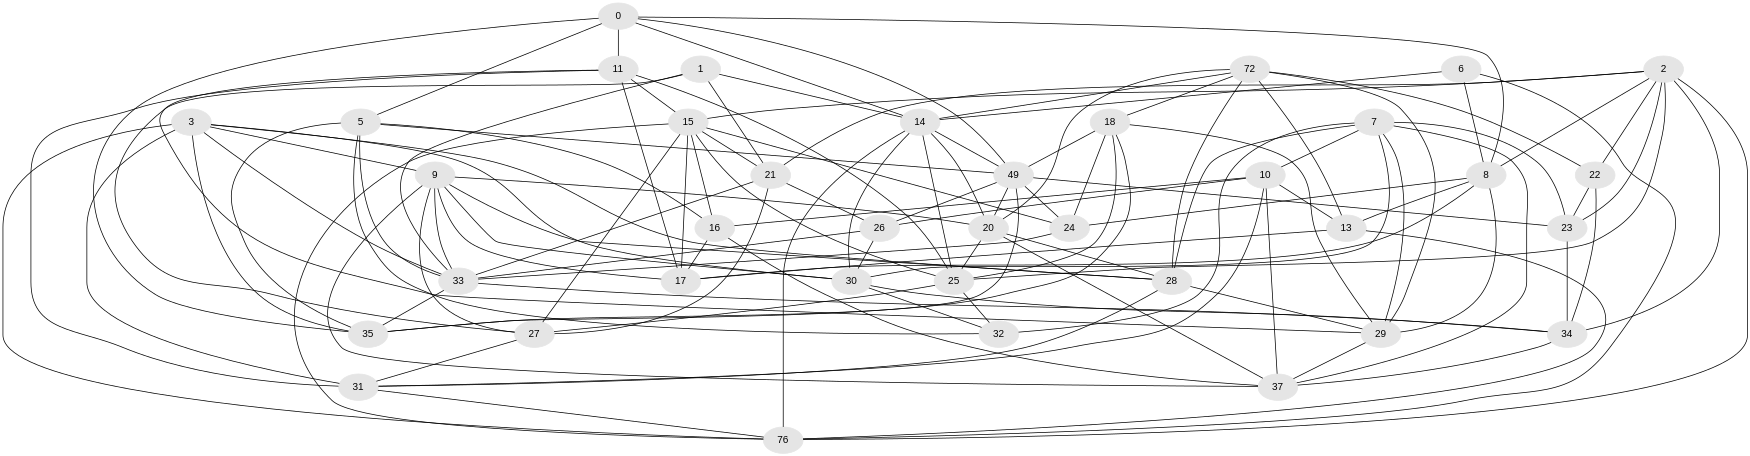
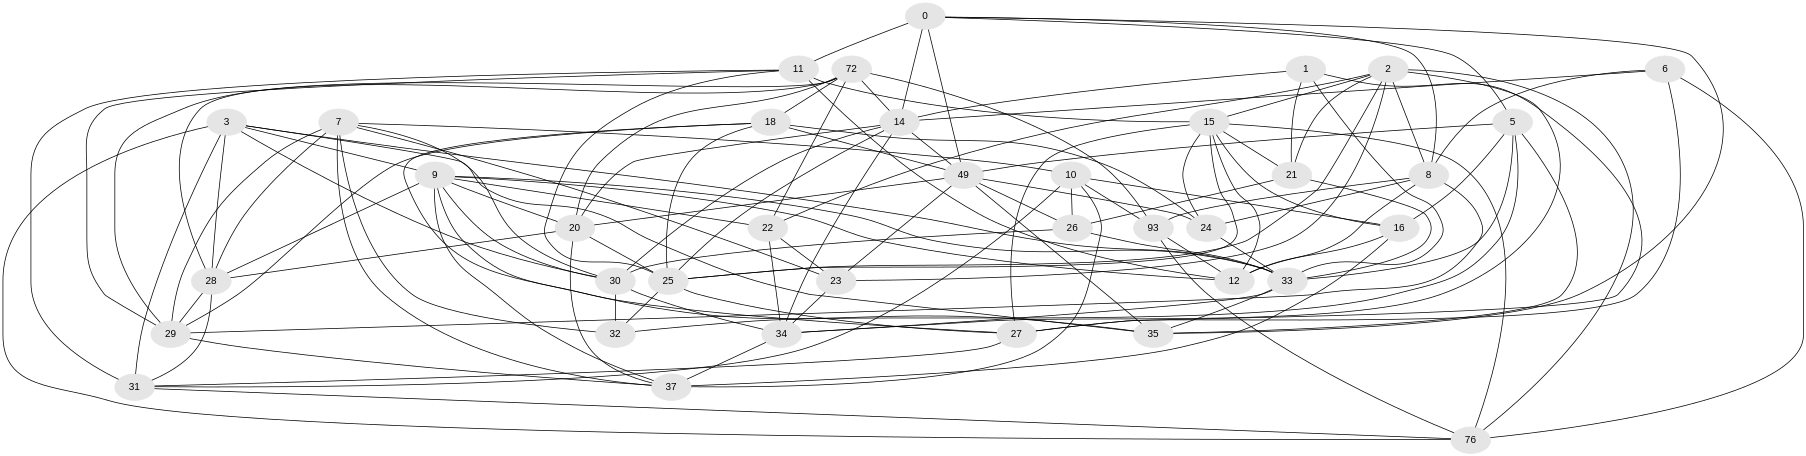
none -> (587, 199)
(1346, 228) -> (1153, 228)
(790, 245) -> (836, 220)
(681, 281) -> (1234, 281)
(710, 292) -> (1387, 319)
